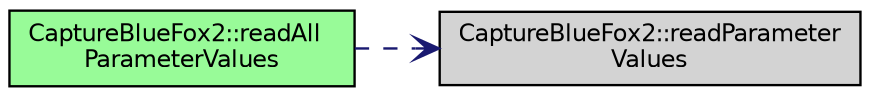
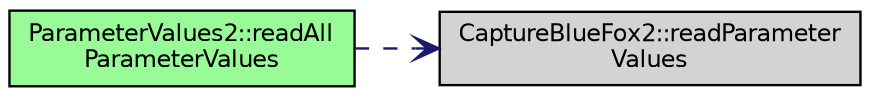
(182, 48) -> (182, 48)
